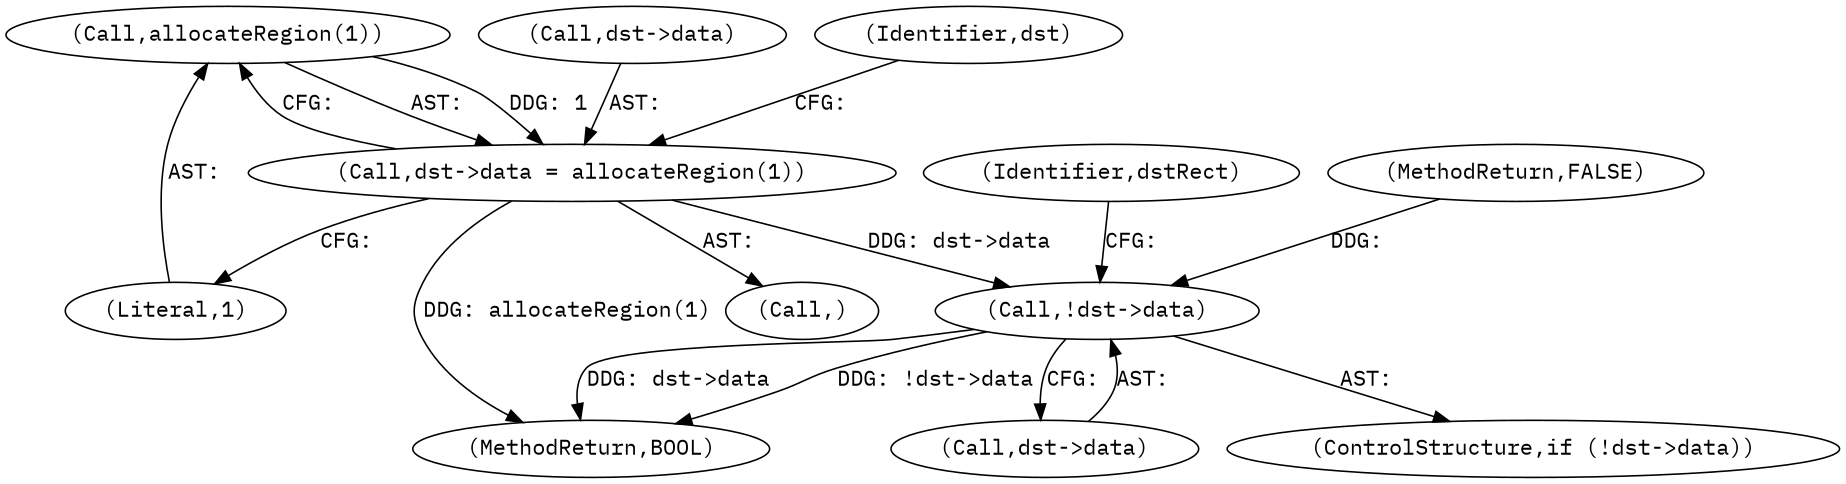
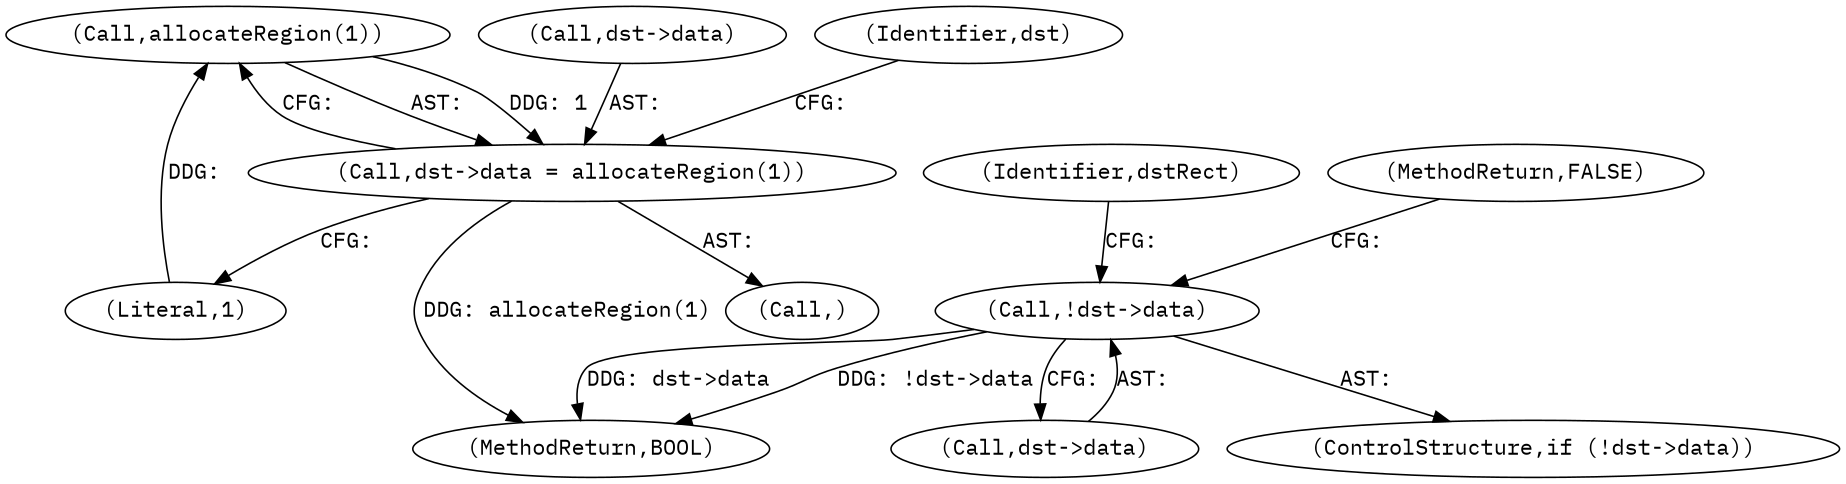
(201, 173) -> (201, 173)
(833, 241) -> none
(1364, 242) -> (1364, 242)
